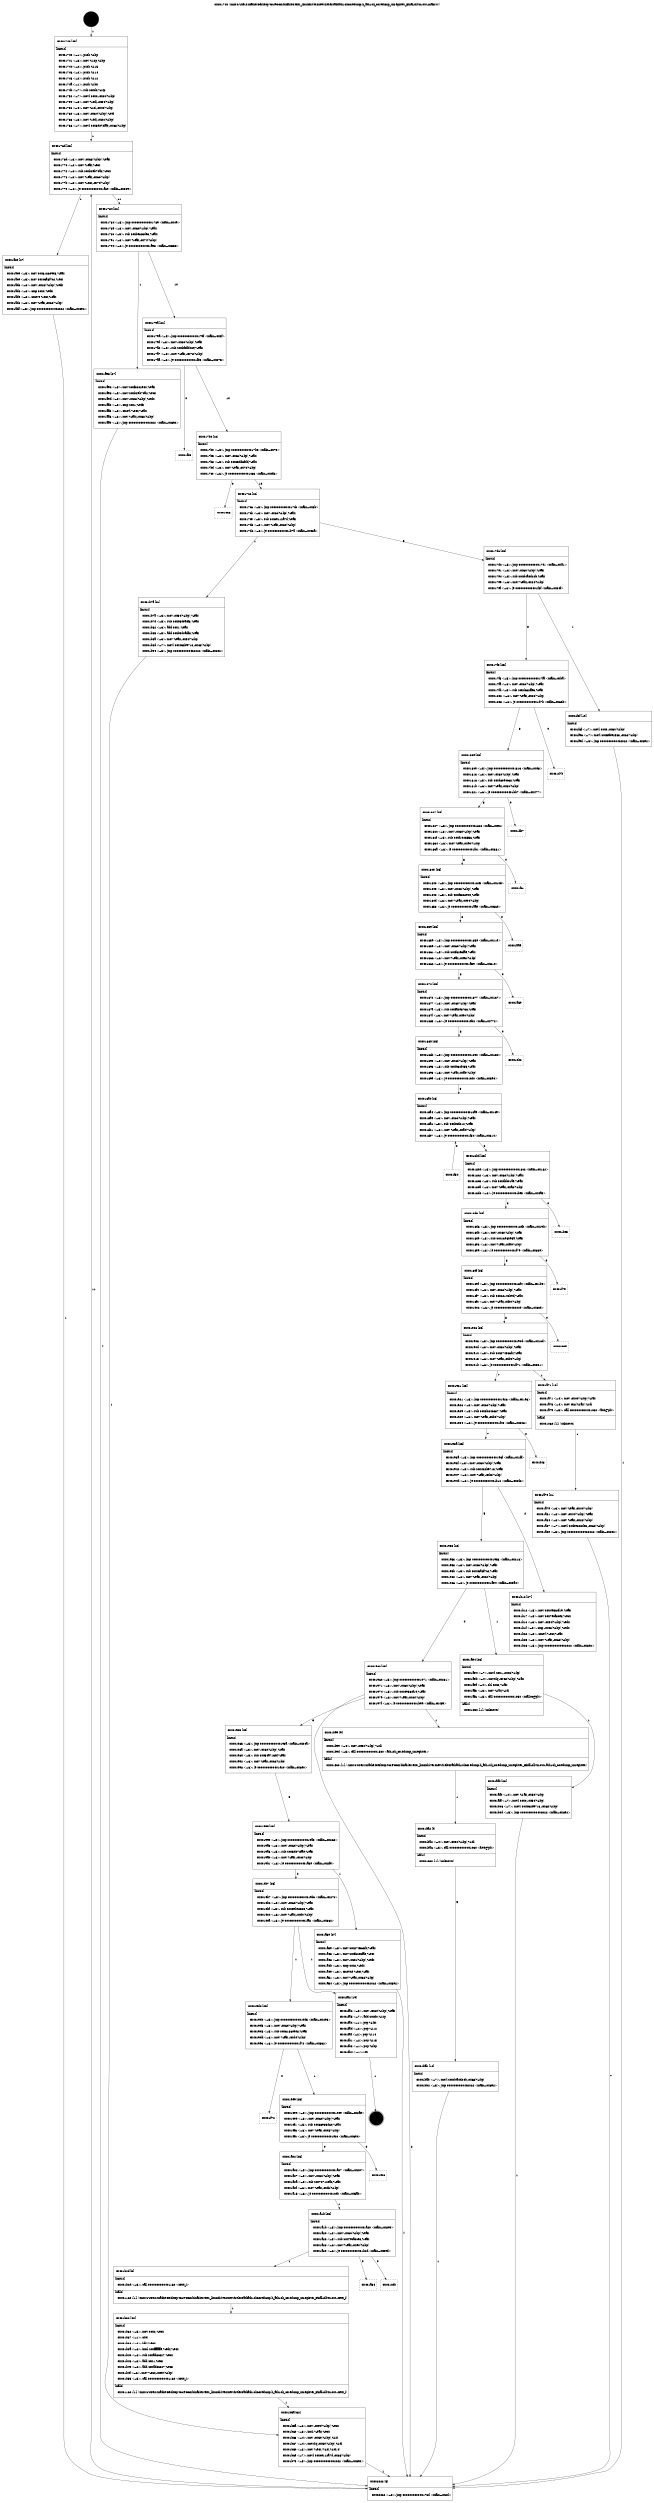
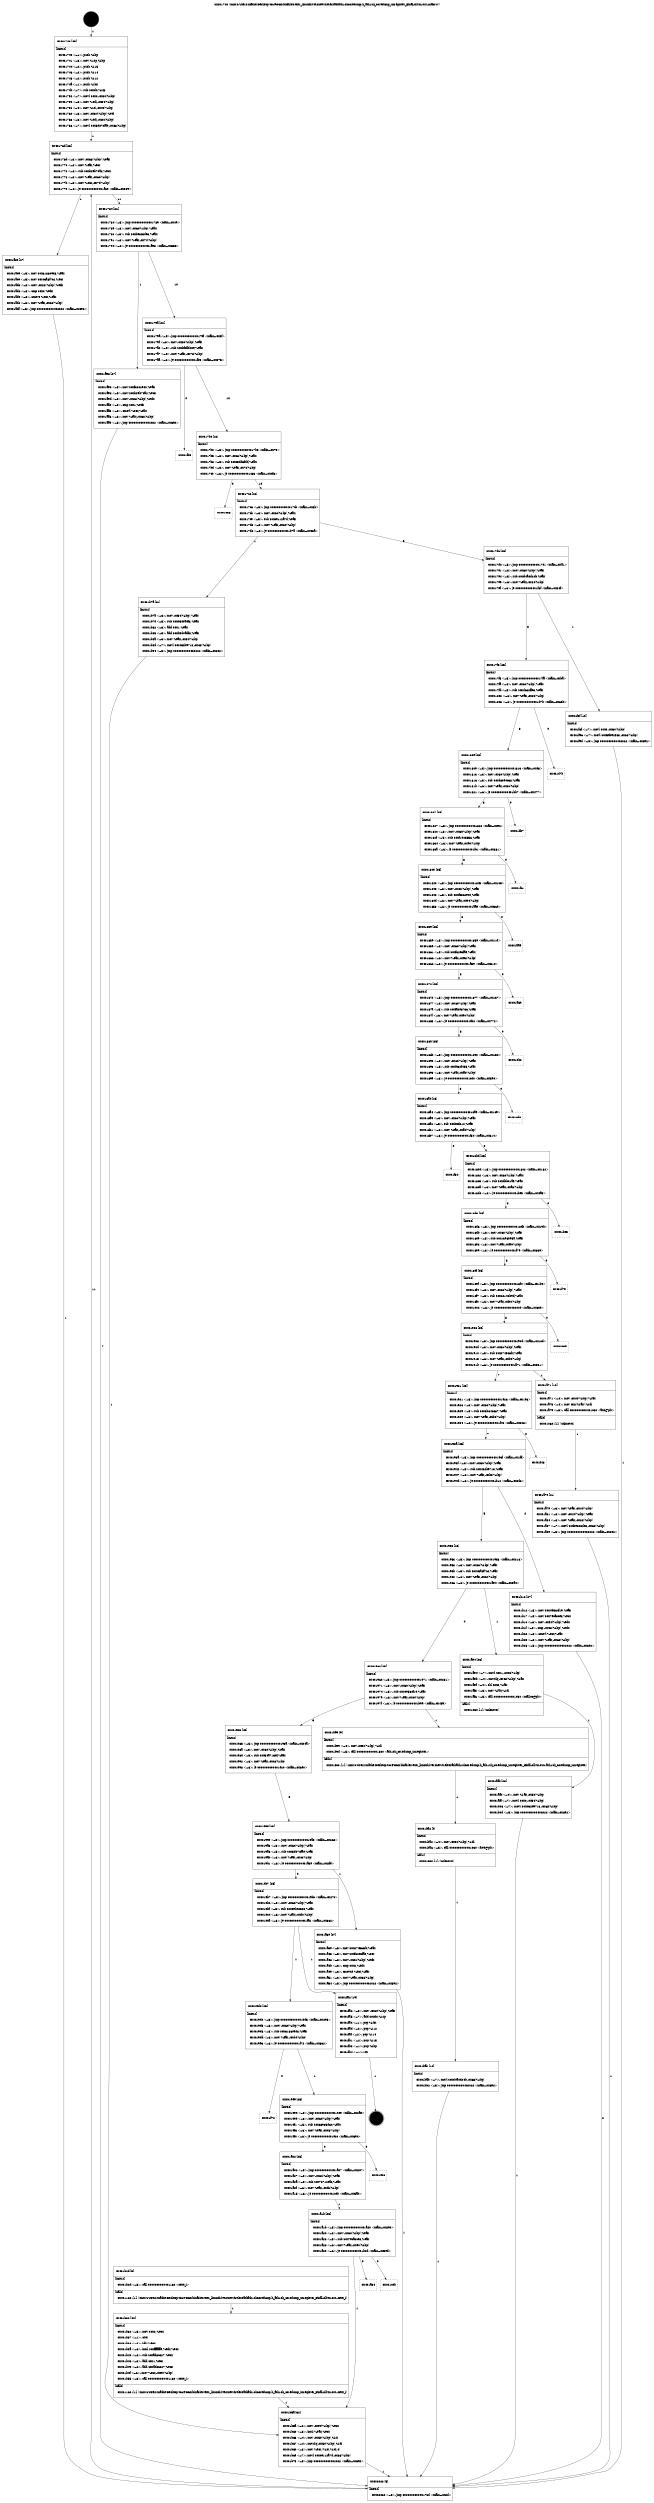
none -> (514, 1118)
(454, 1156) -> (451, 1154)
(457, 1902) -> (457, 1902)
(409, 2061) -> (601, 2122)
(610, 2076) -> (610, 2076)
(292, 2259) -> (356, 2332)
